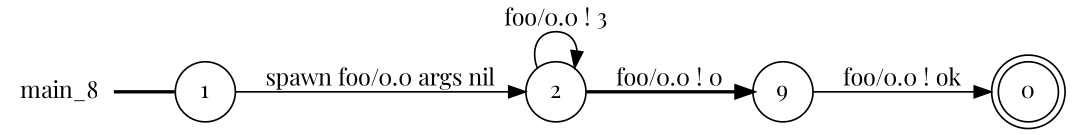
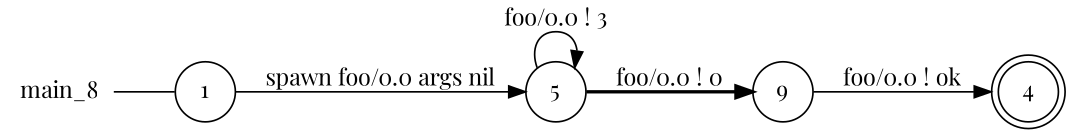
(144, 92) -> (144, 92)
(556, 92) -> (556, 92)
(1028, 92) -> (1028, 92)
